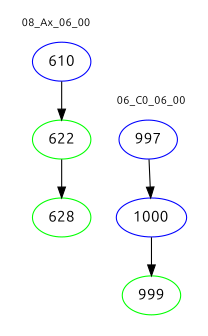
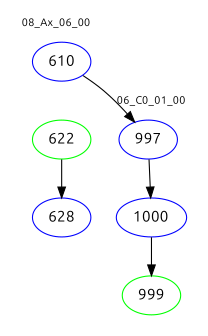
(62, 95) -> (115, 101)
(151, 101) -> (151, 101)
(62, 217) -> (62, 217)
